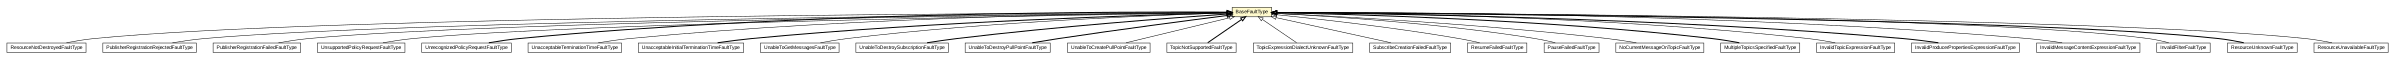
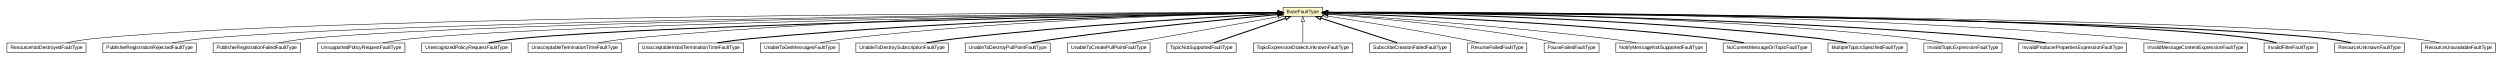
(1723, 18) -> (1802, 17)
(1457, 24) -> (1536, 23)
(1333, 30) -> (1359, 30)
none -> (1661, 47)
